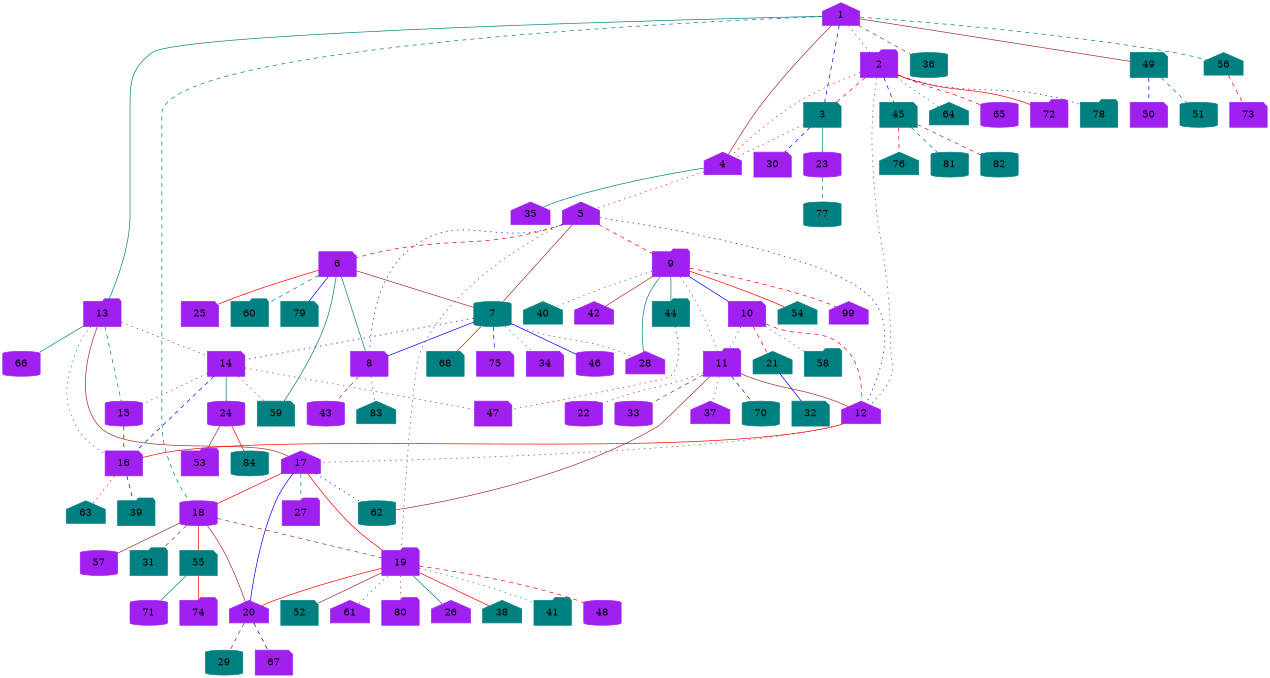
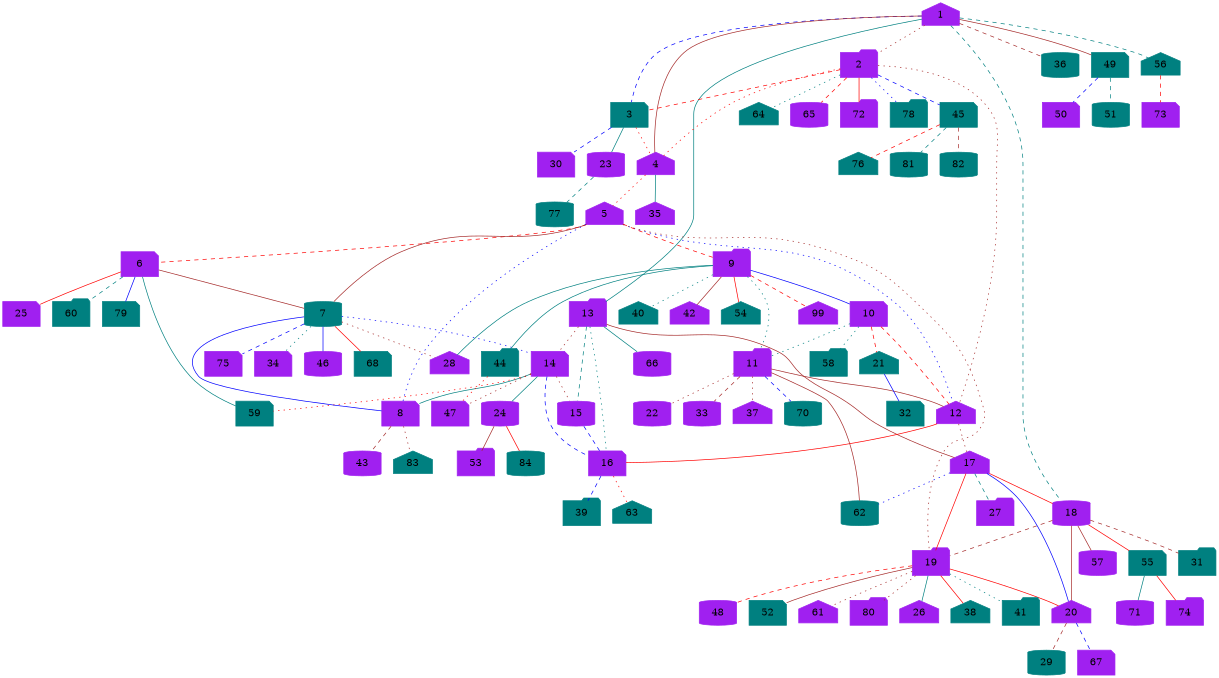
(353, 314) -> (475, 389)
